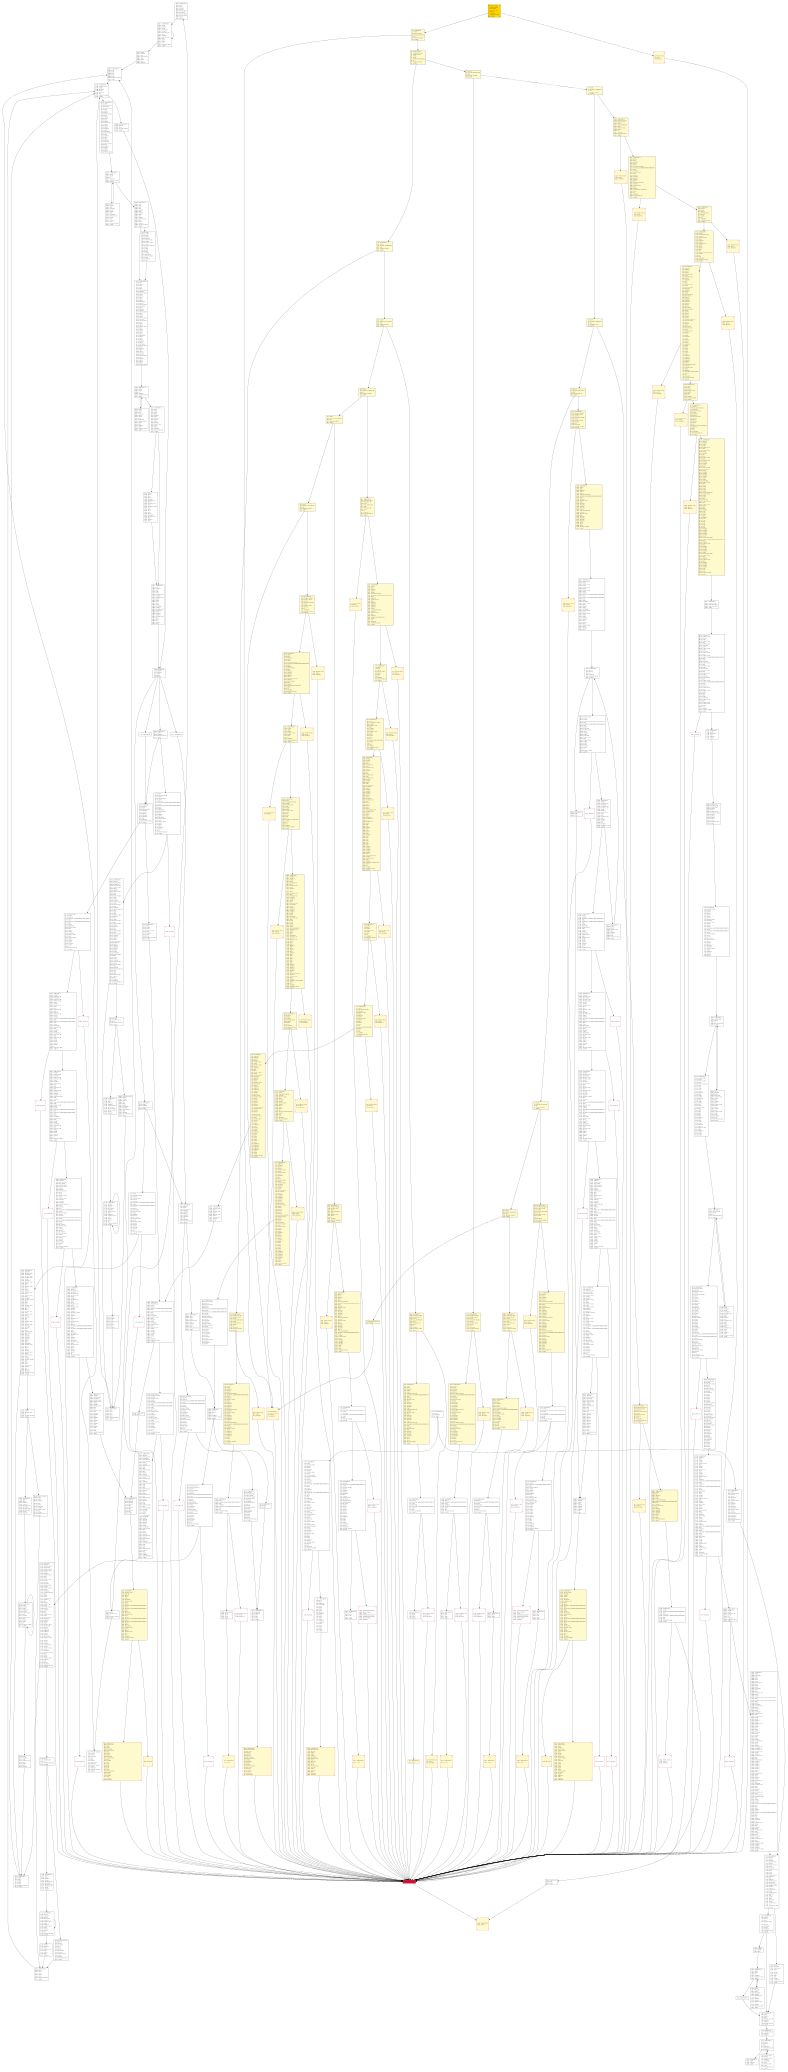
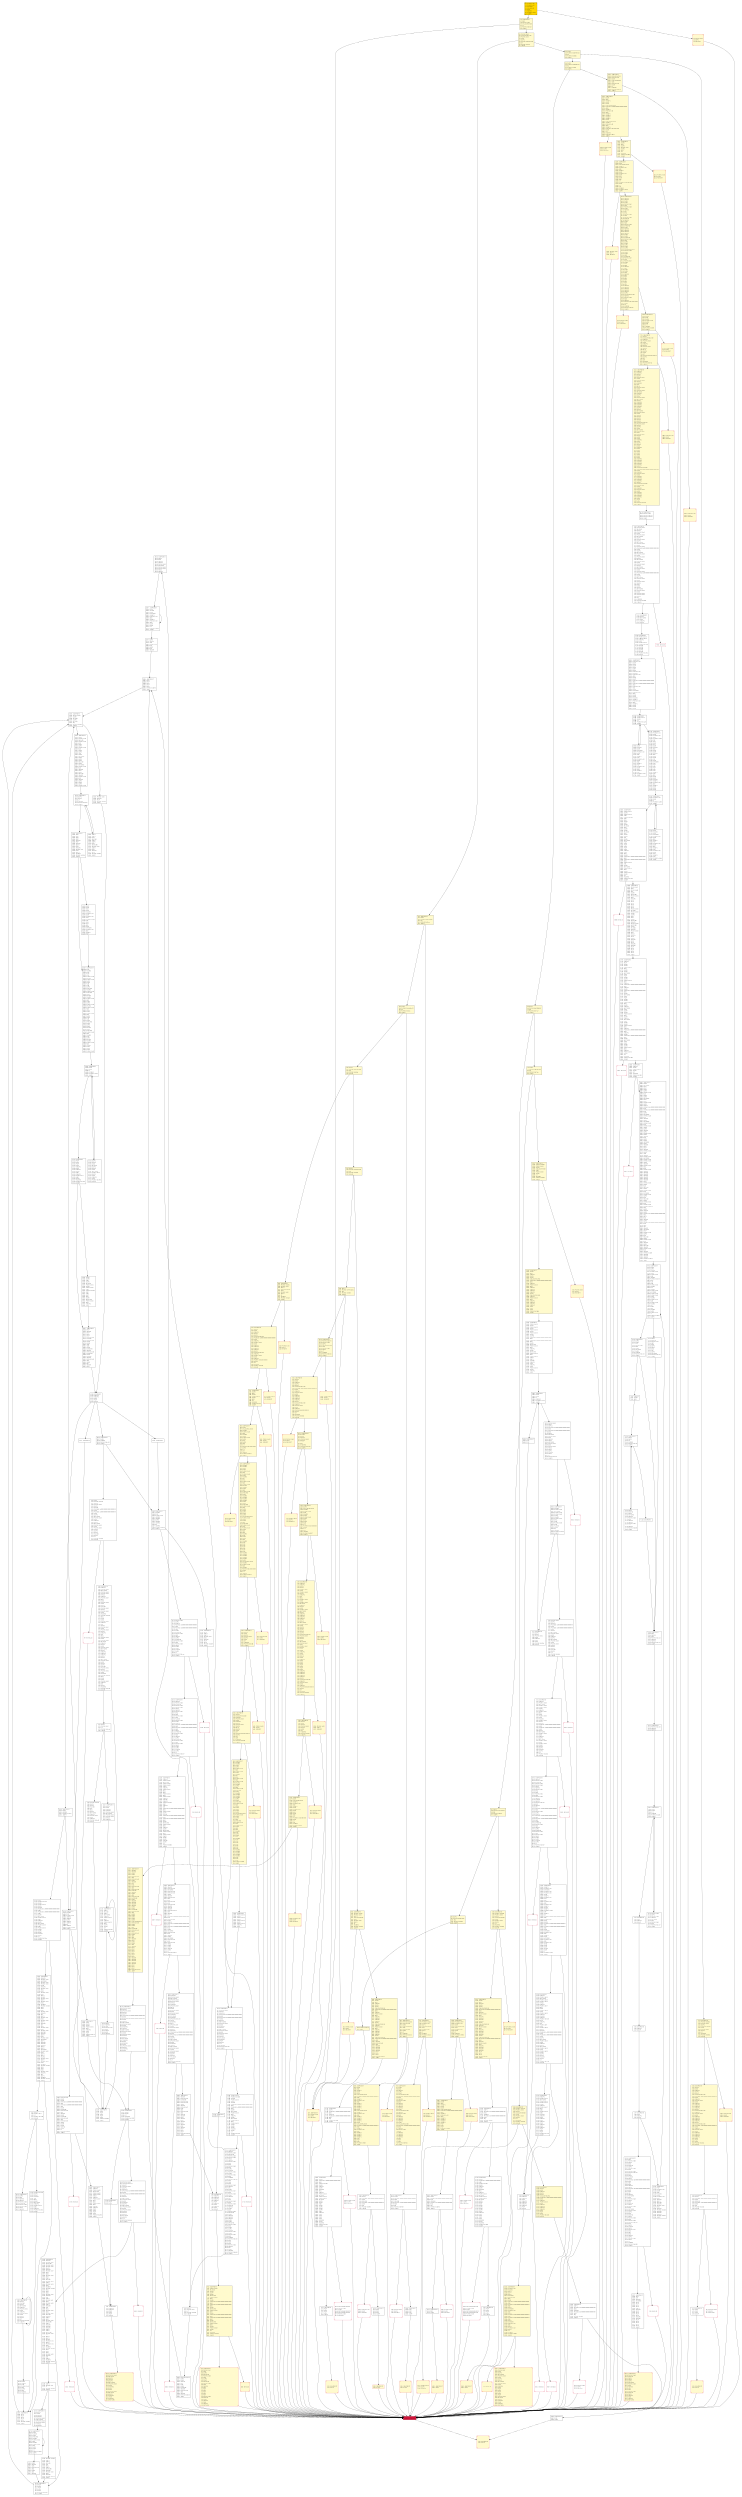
none -> (639, 2028)
